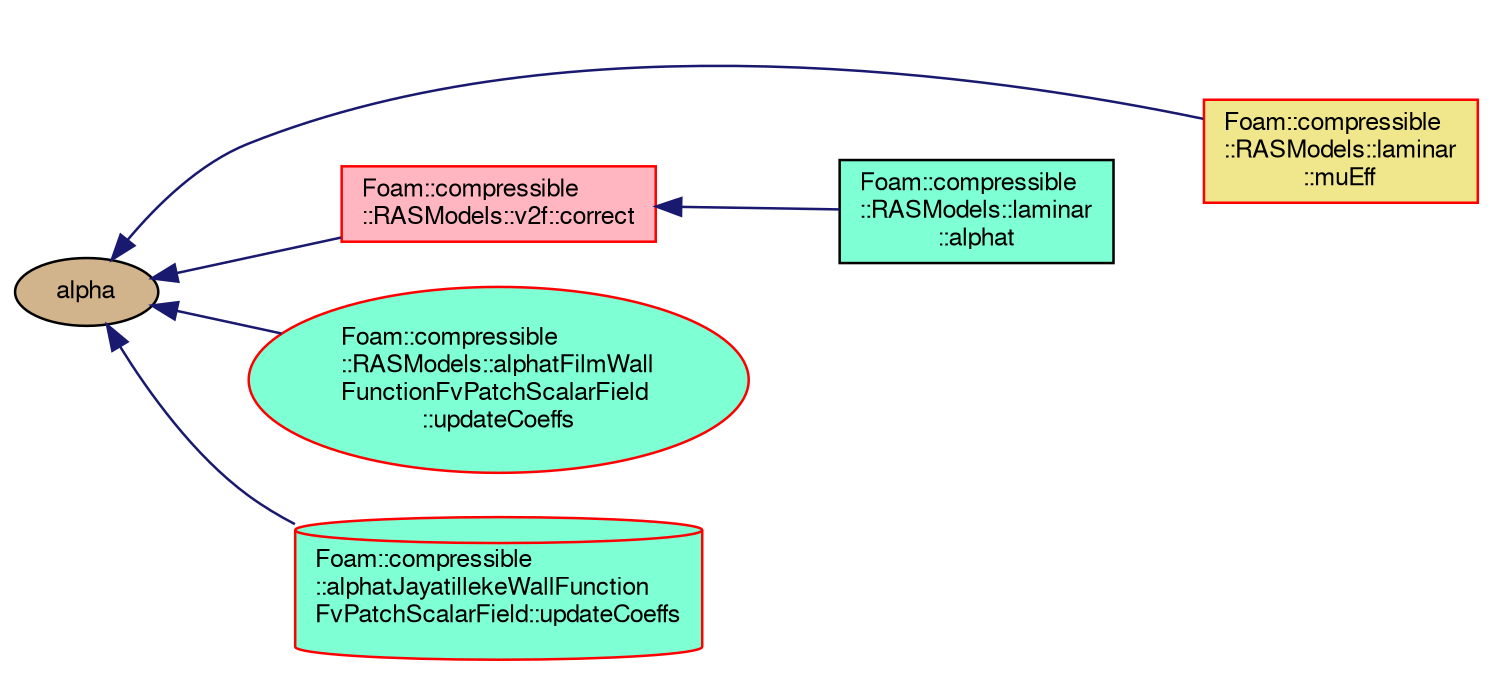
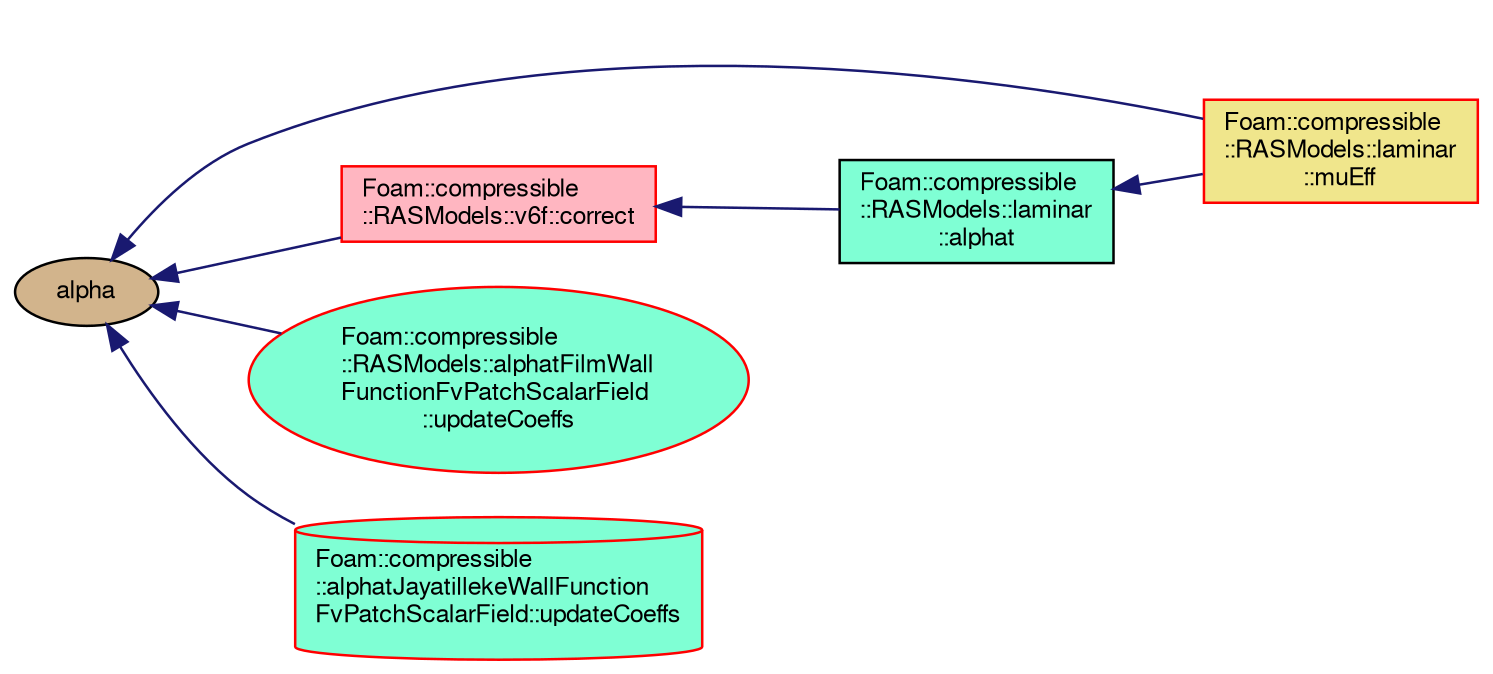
none -> (1171, 179)
(499, 204) -> (499, 204)
